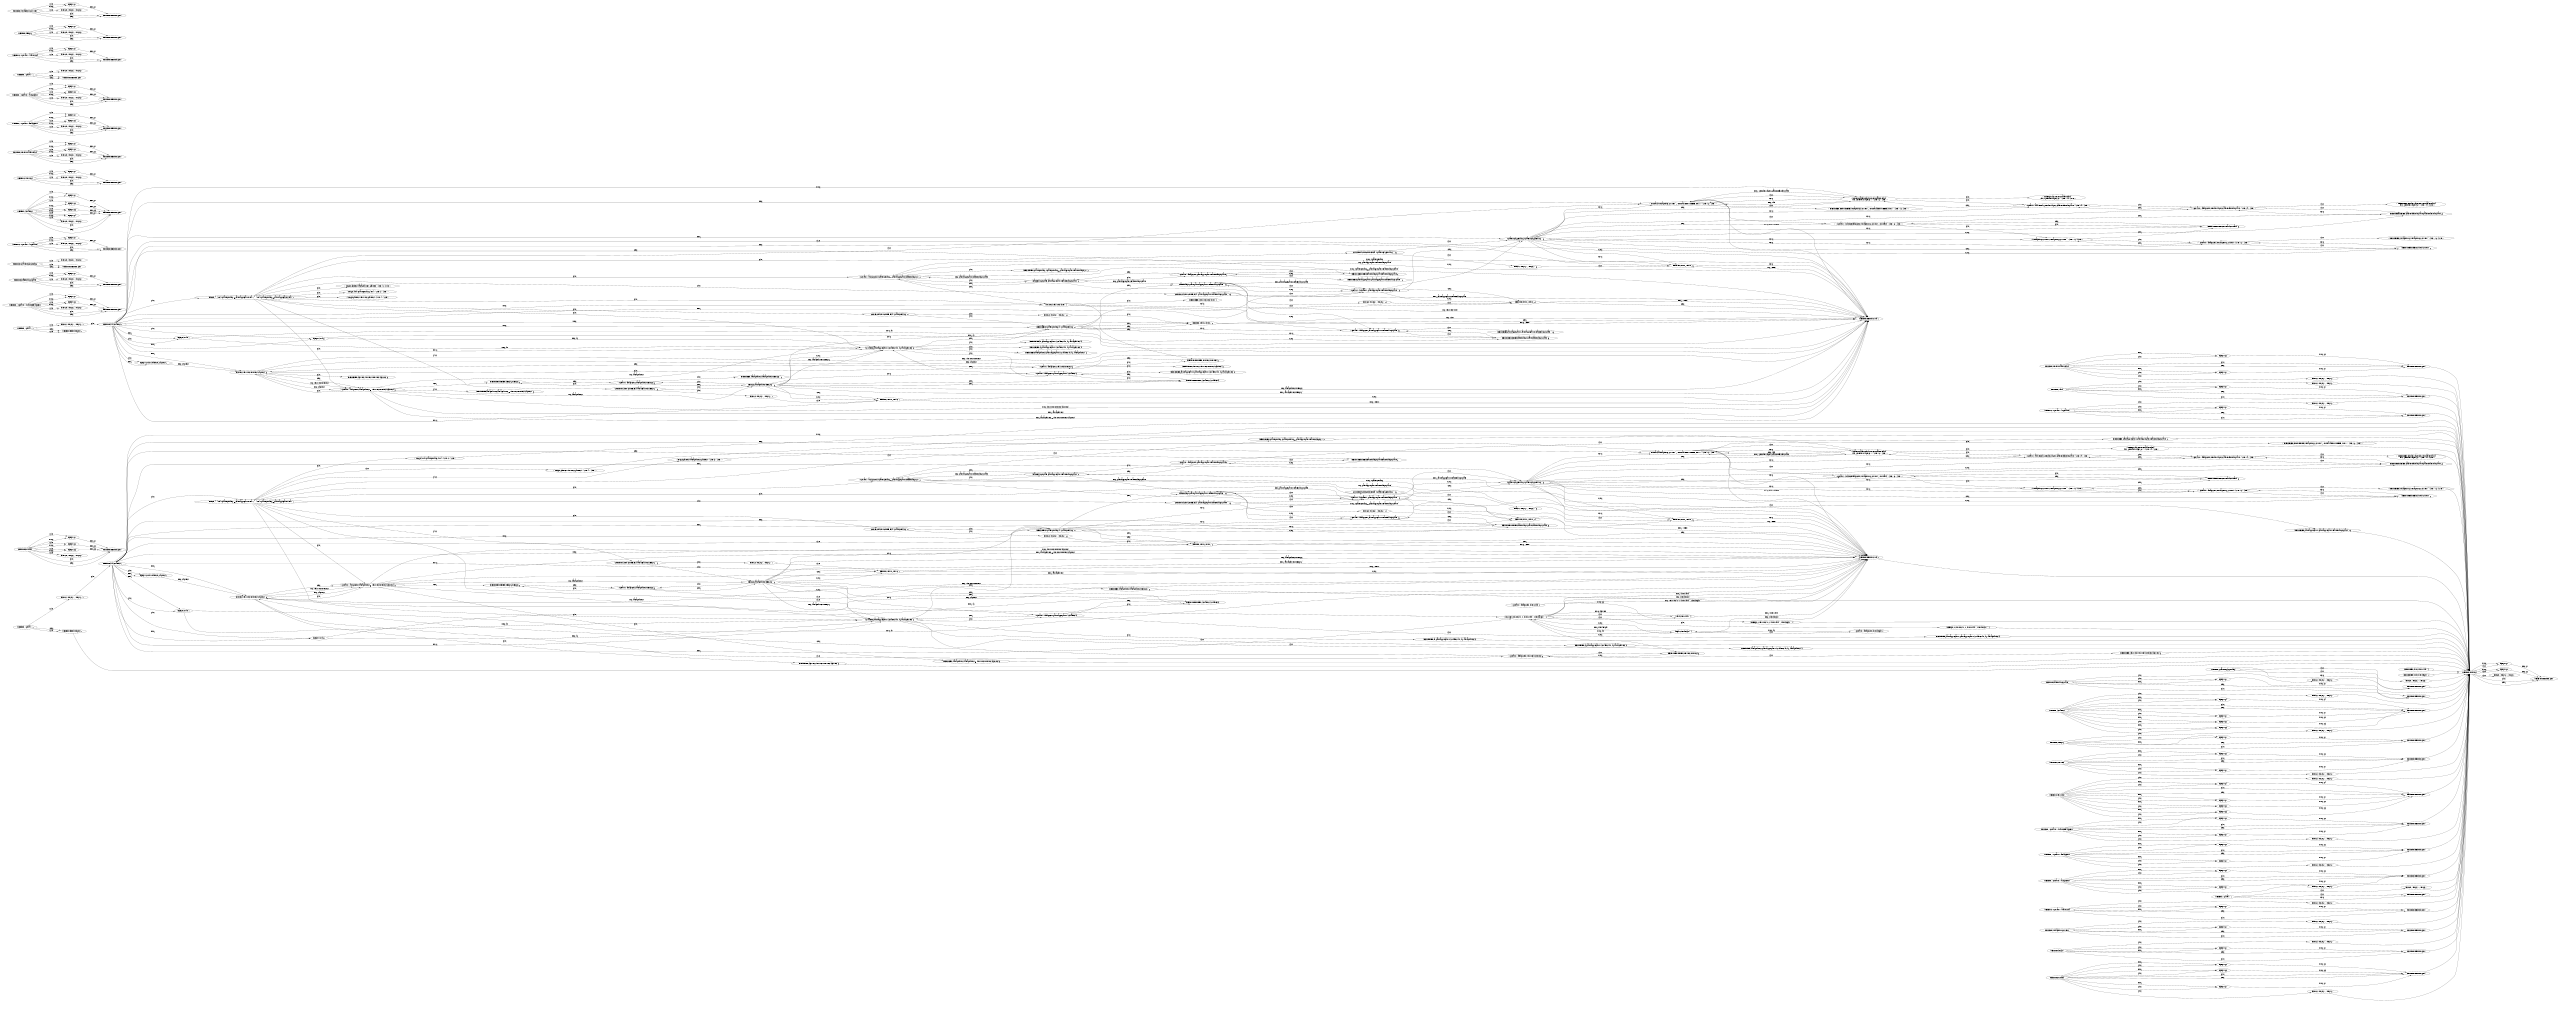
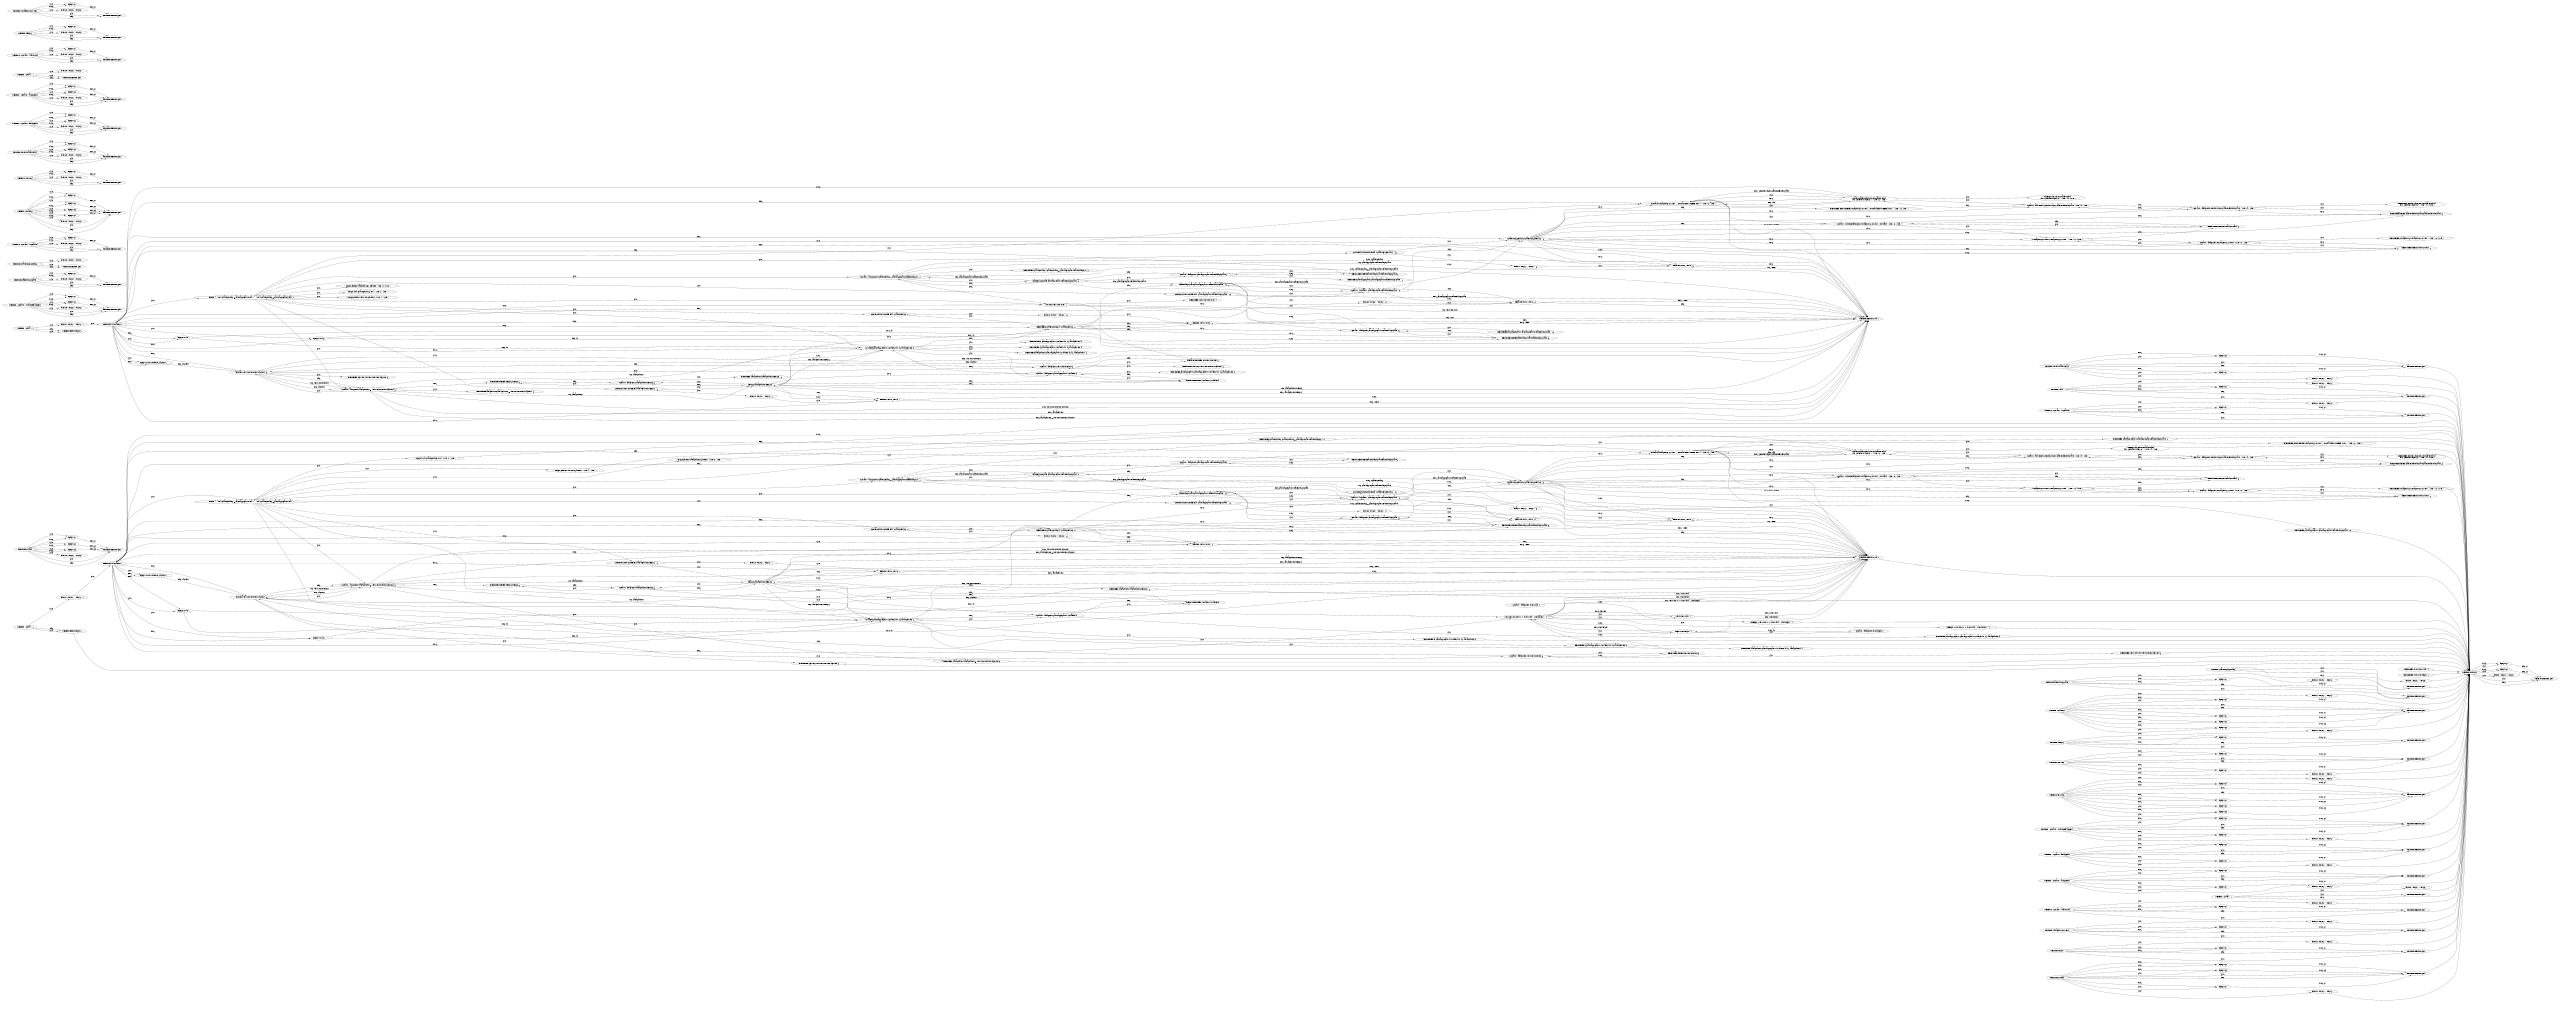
(1601, 602) -> (1601, 602)
(1601, 631) -> (1601, 631)
